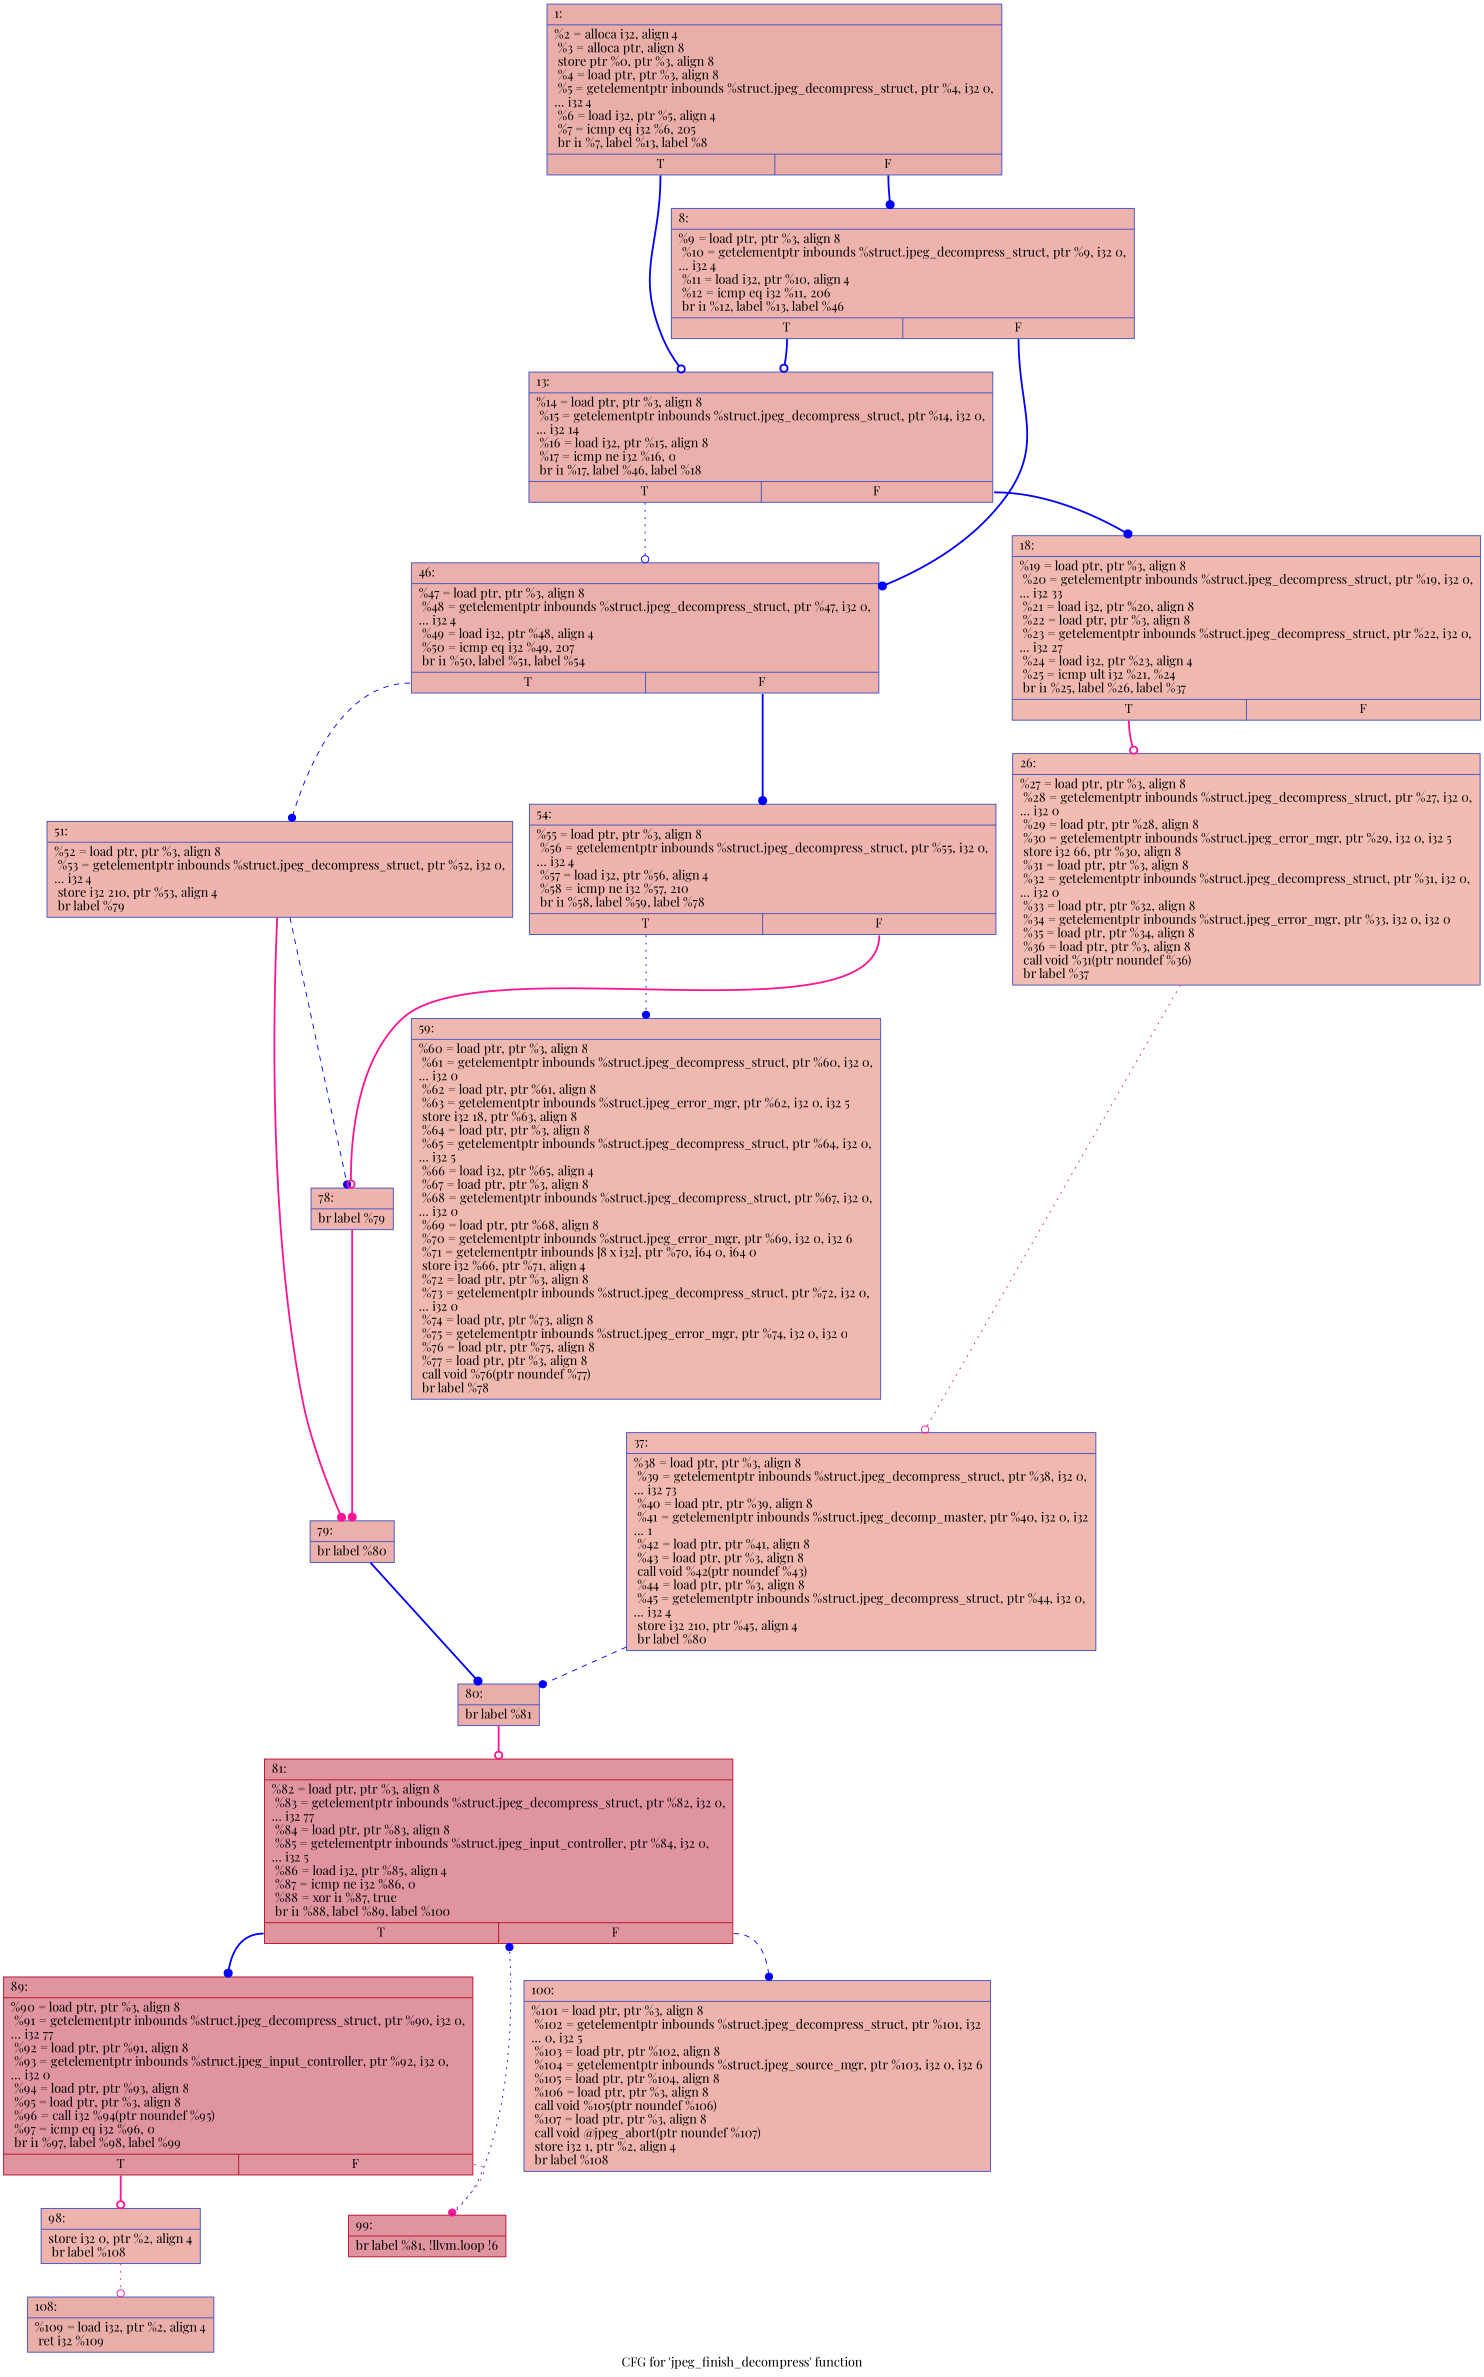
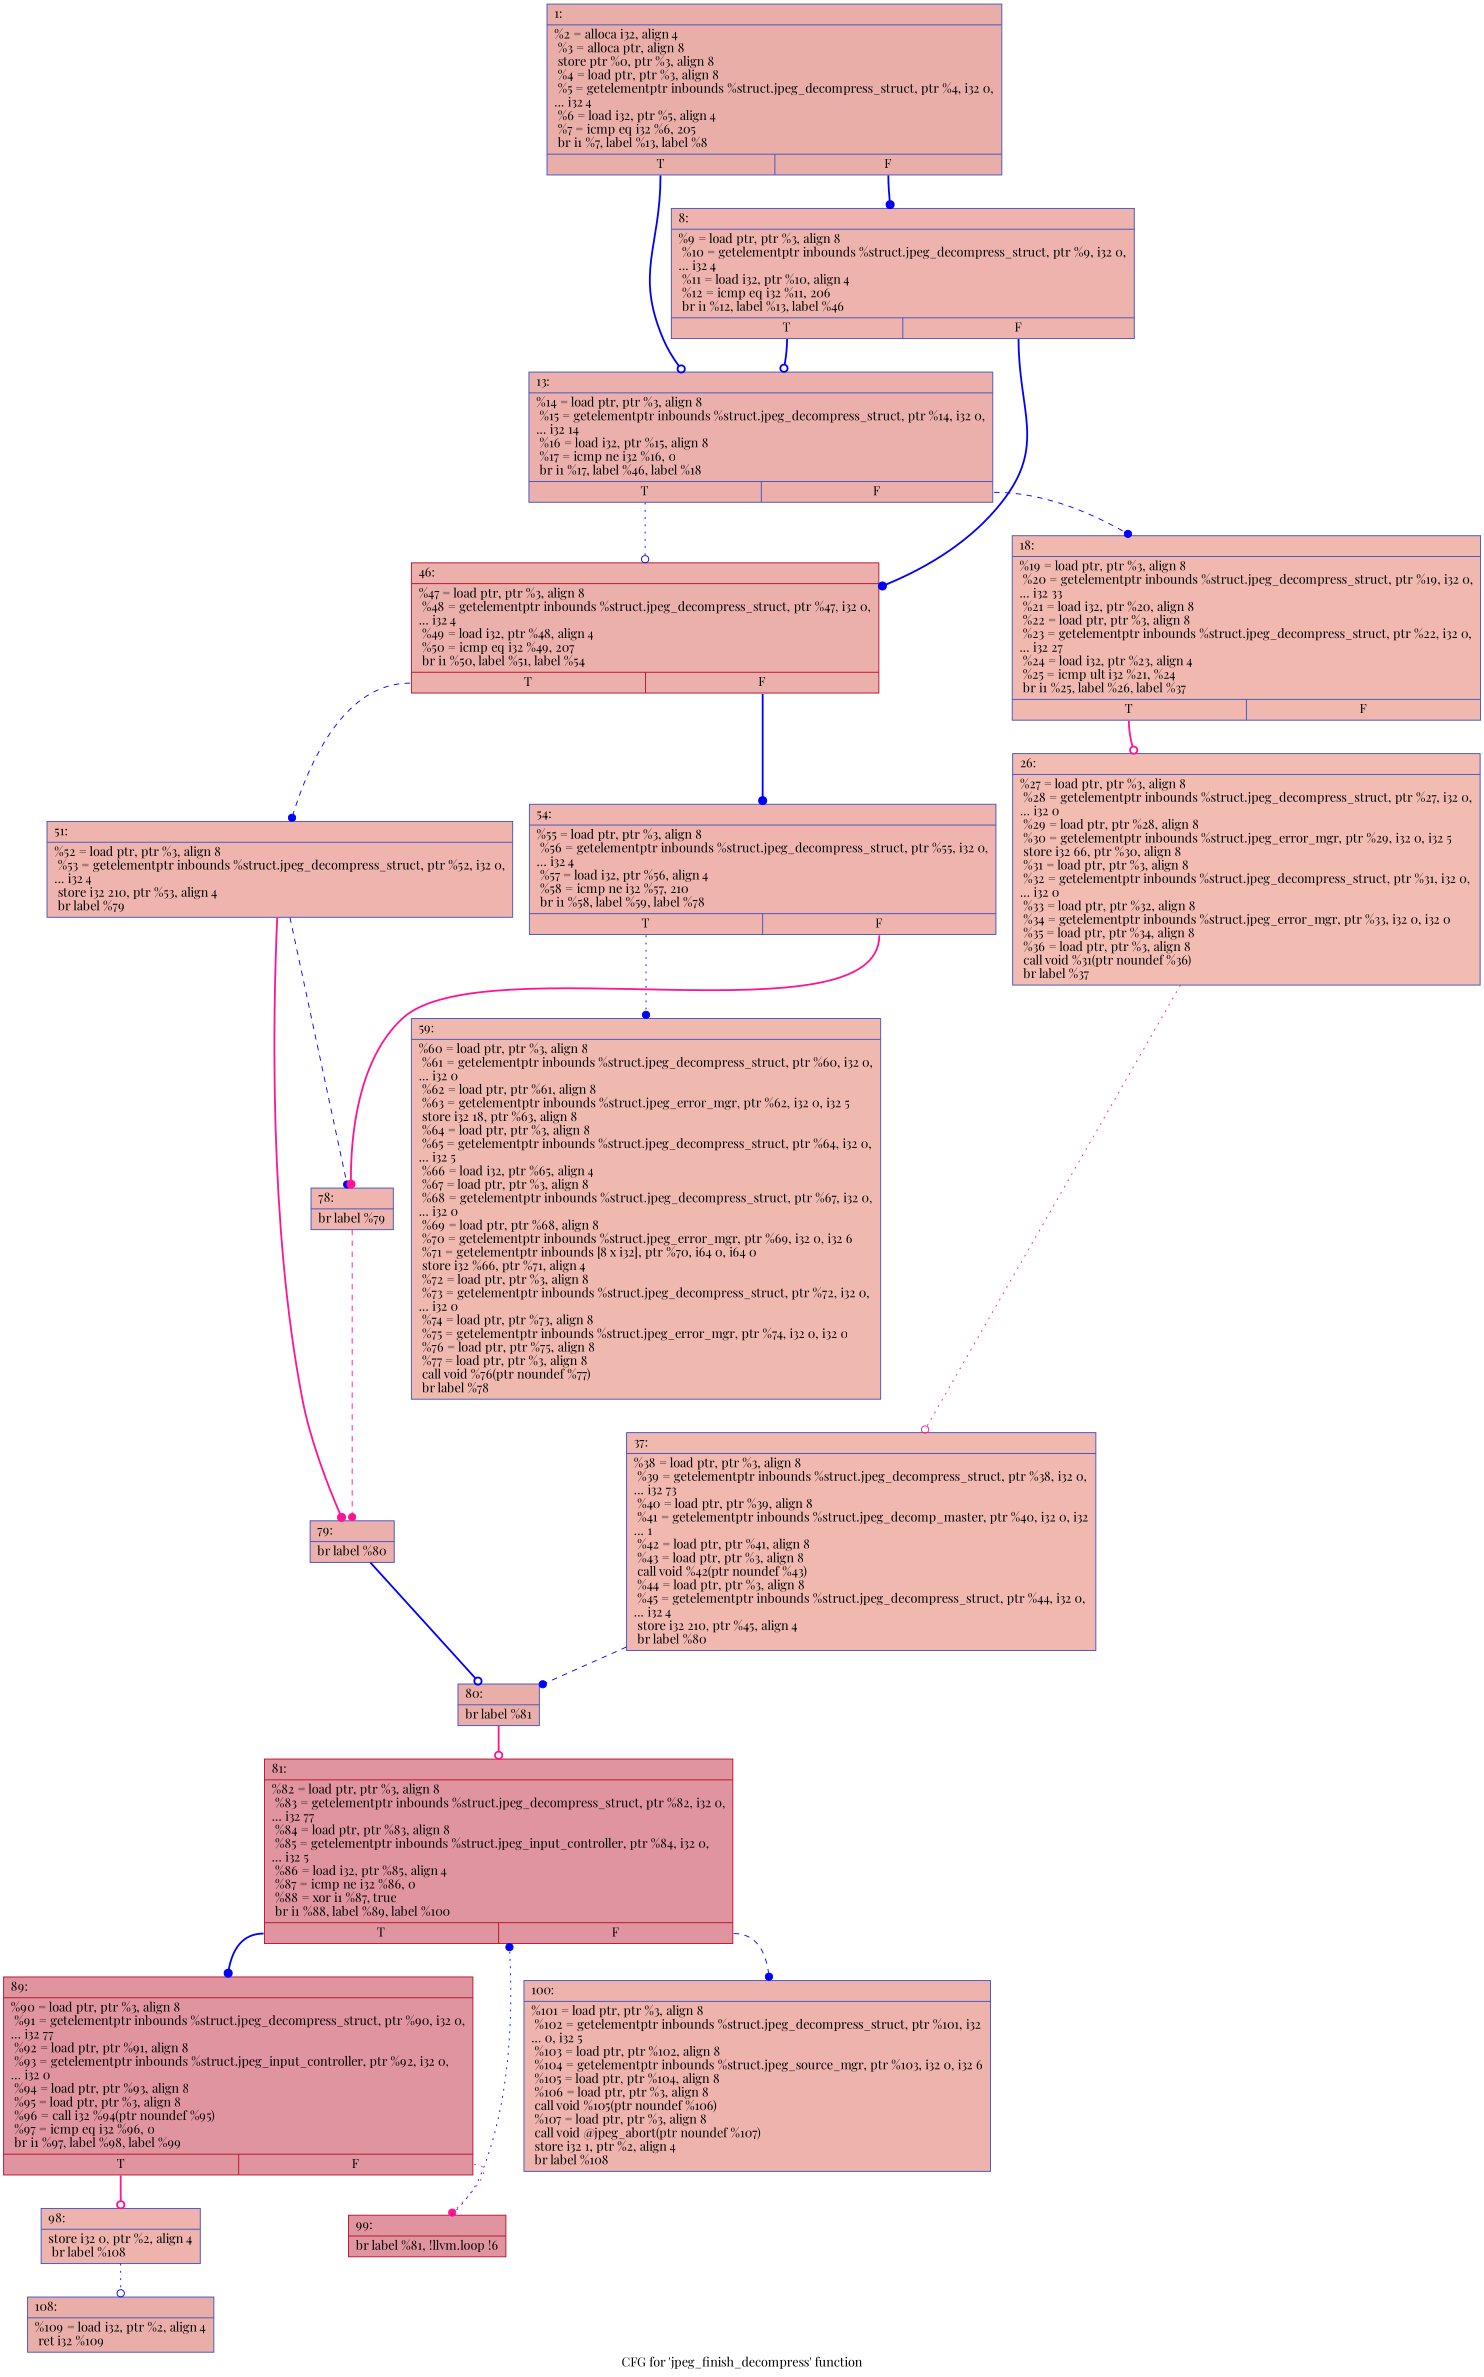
(1062, 504) -> (1062, 504)
(645, 628) -> (645, 628)
(562, 989) -> (562, 989)
(352, 1372) -> (352, 1372)
(423, 1620) -> (423, 1620)
(121, 2277) -> (121, 2277)
